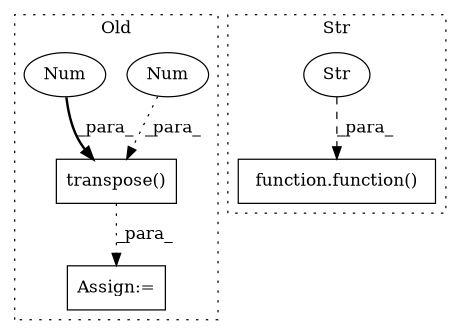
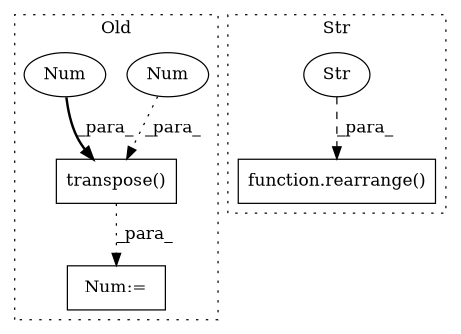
(337, 181) -> (337, 181)
(116, 288) -> (116, 288)
